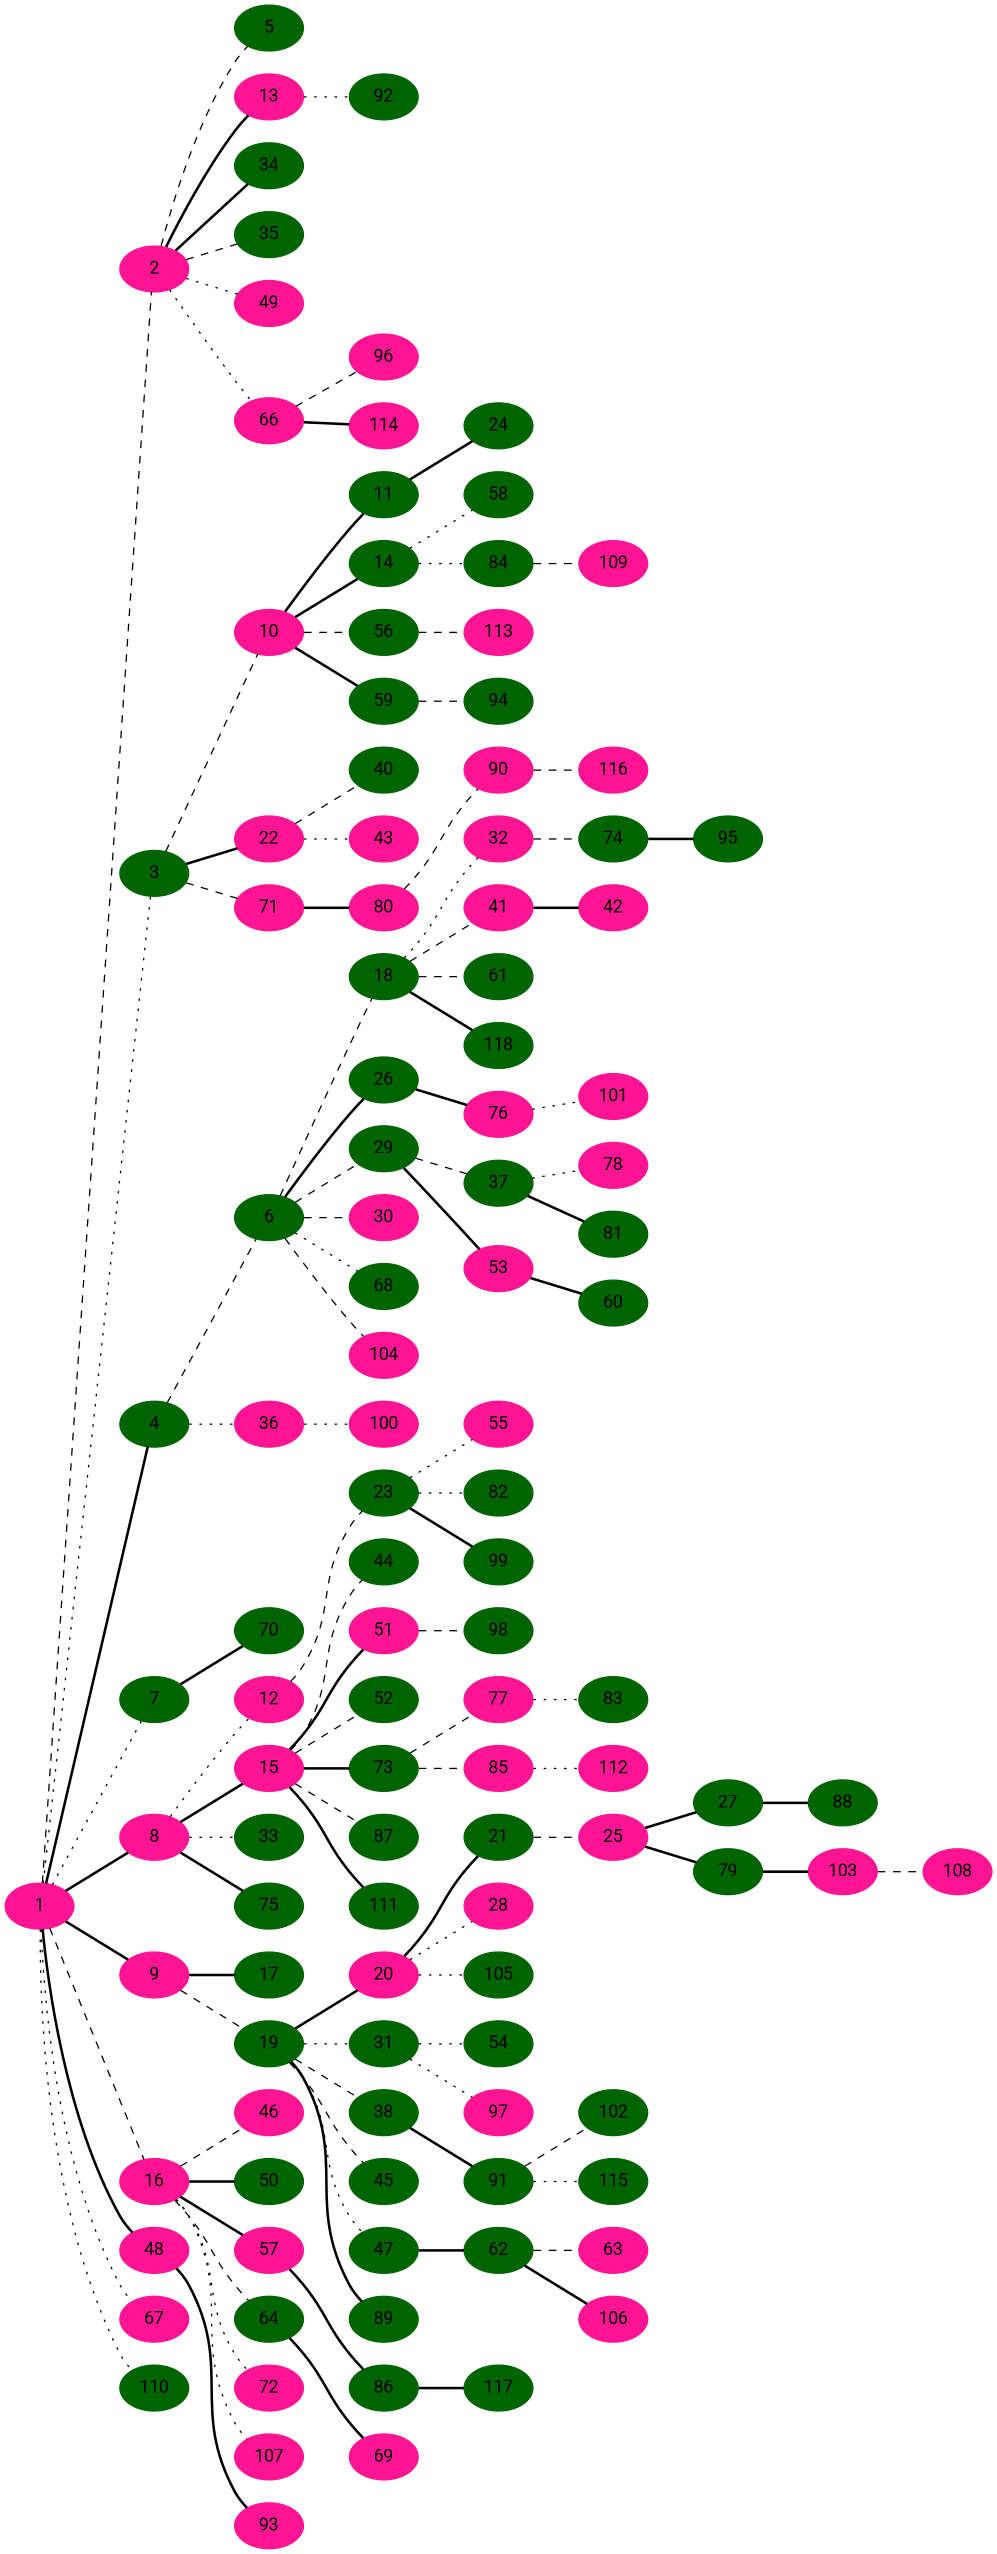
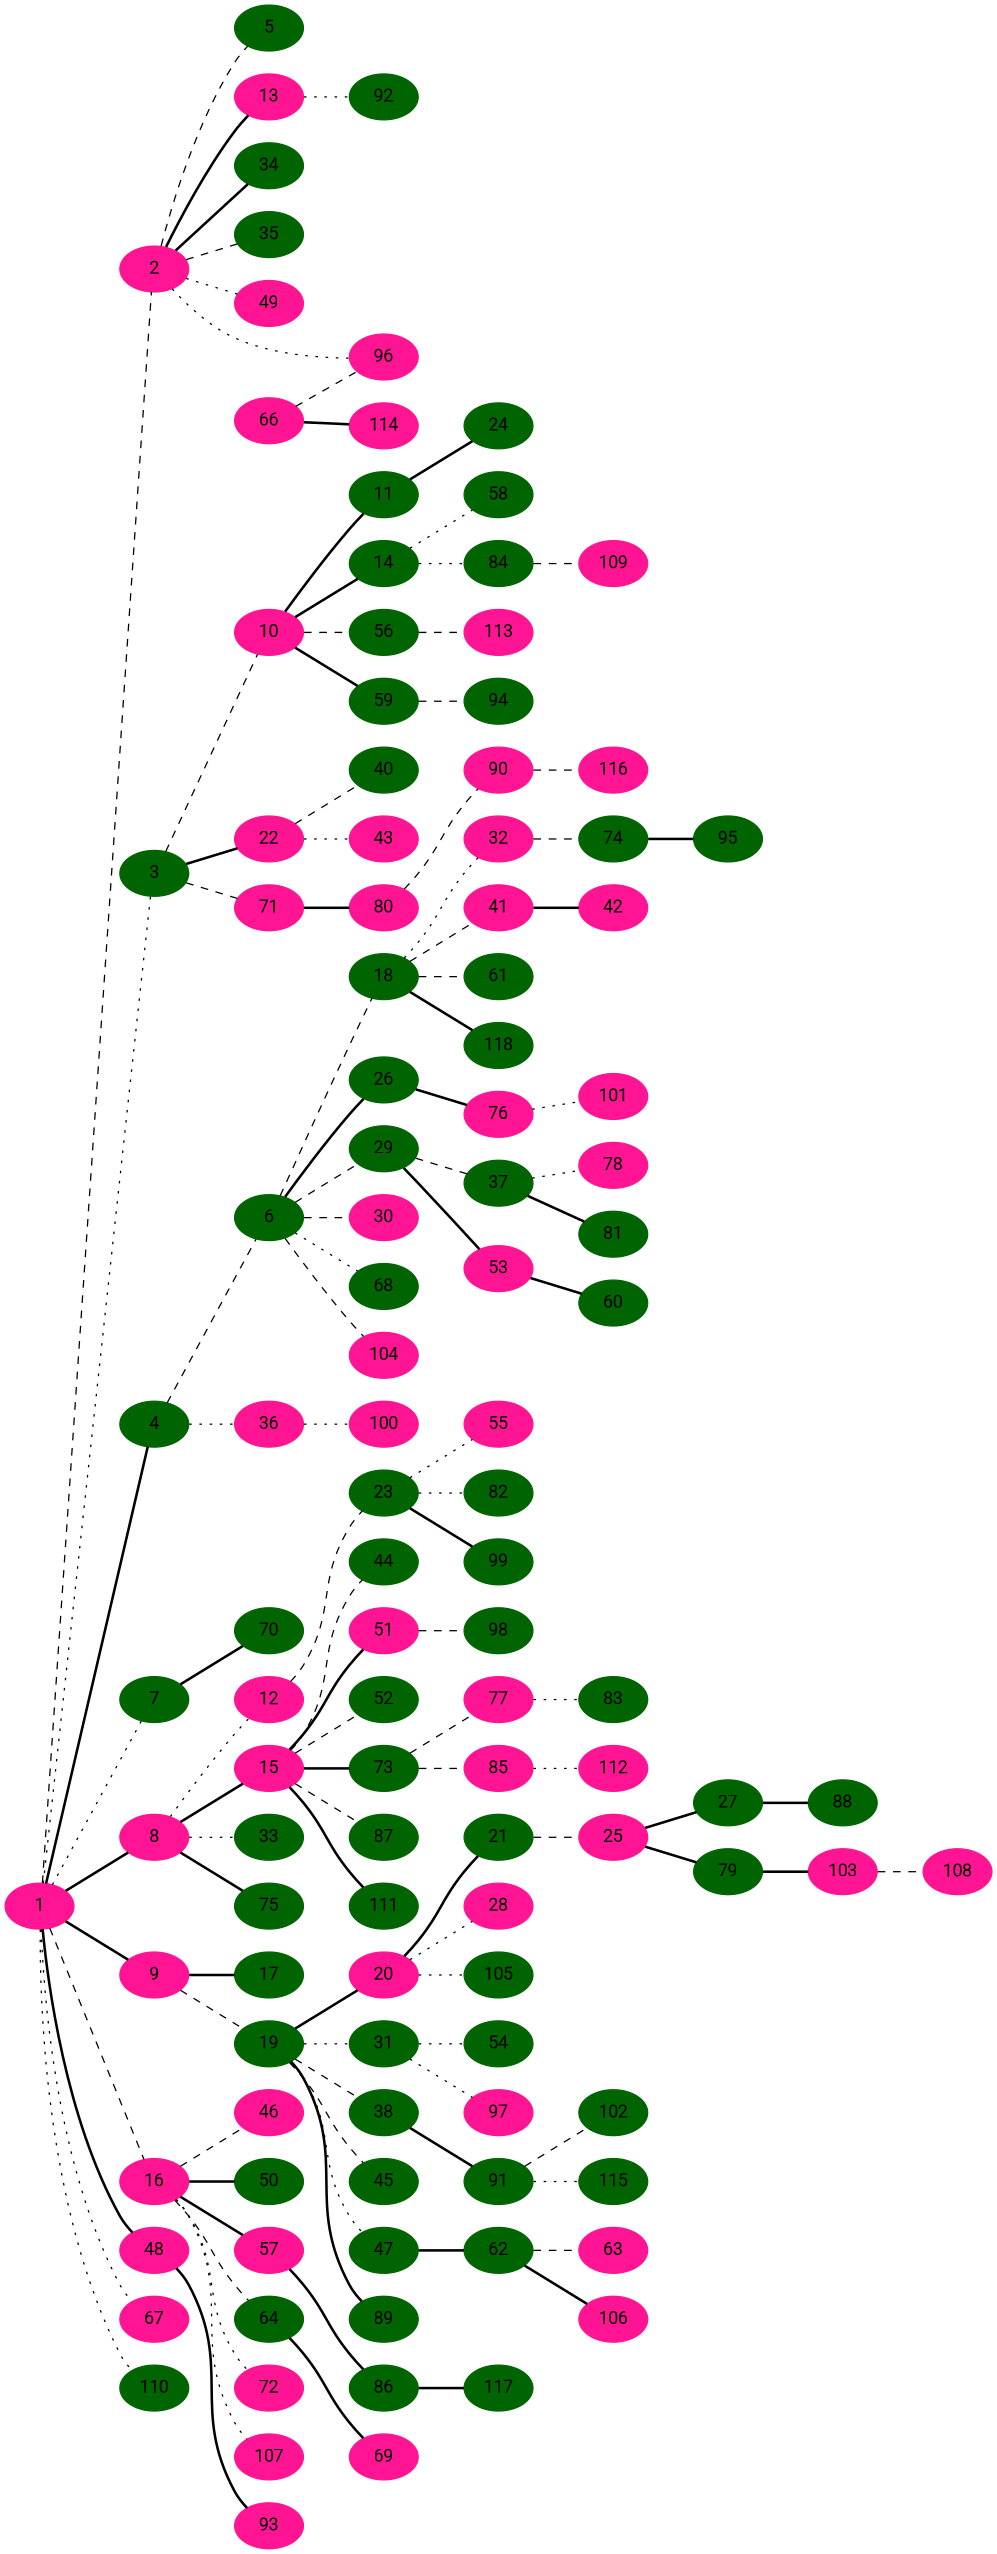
(210, 346) -> (252, 344)
